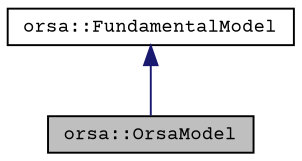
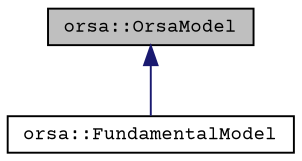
(151, 91) -> (151, 91)
